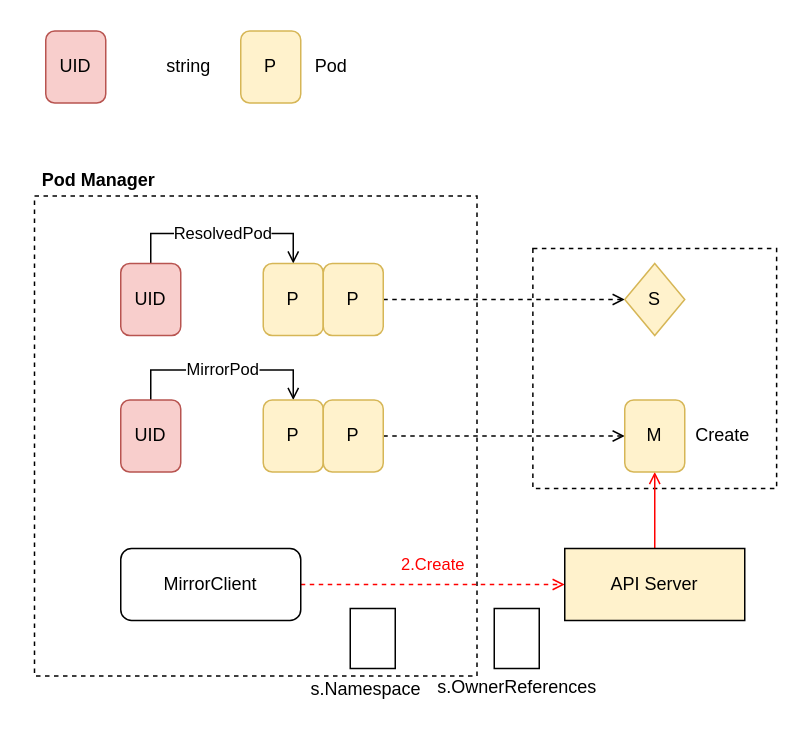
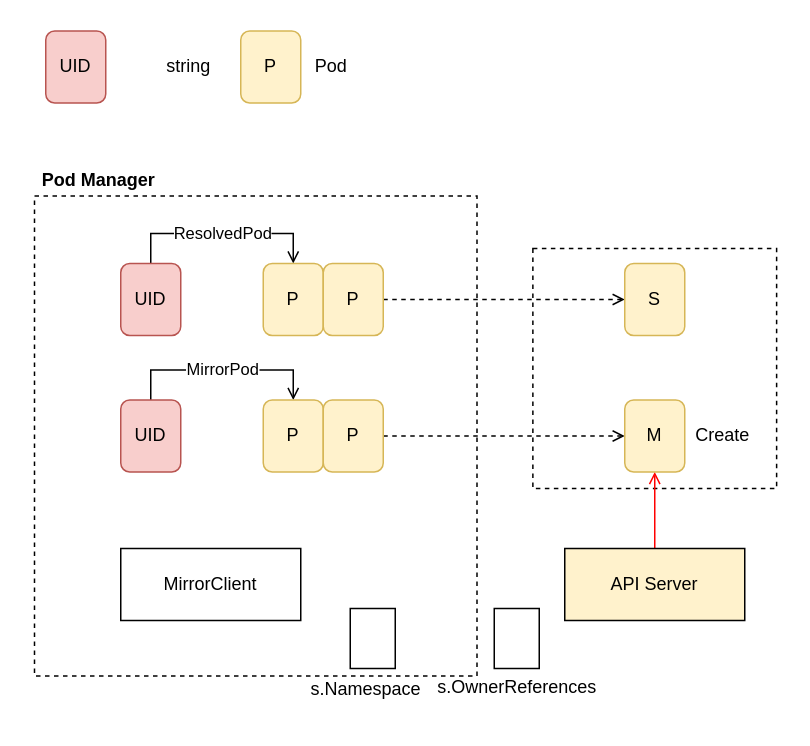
(655, 299) -> (655, 299)
(211, 584) -> (211, 584)
(431, 584) -> none
